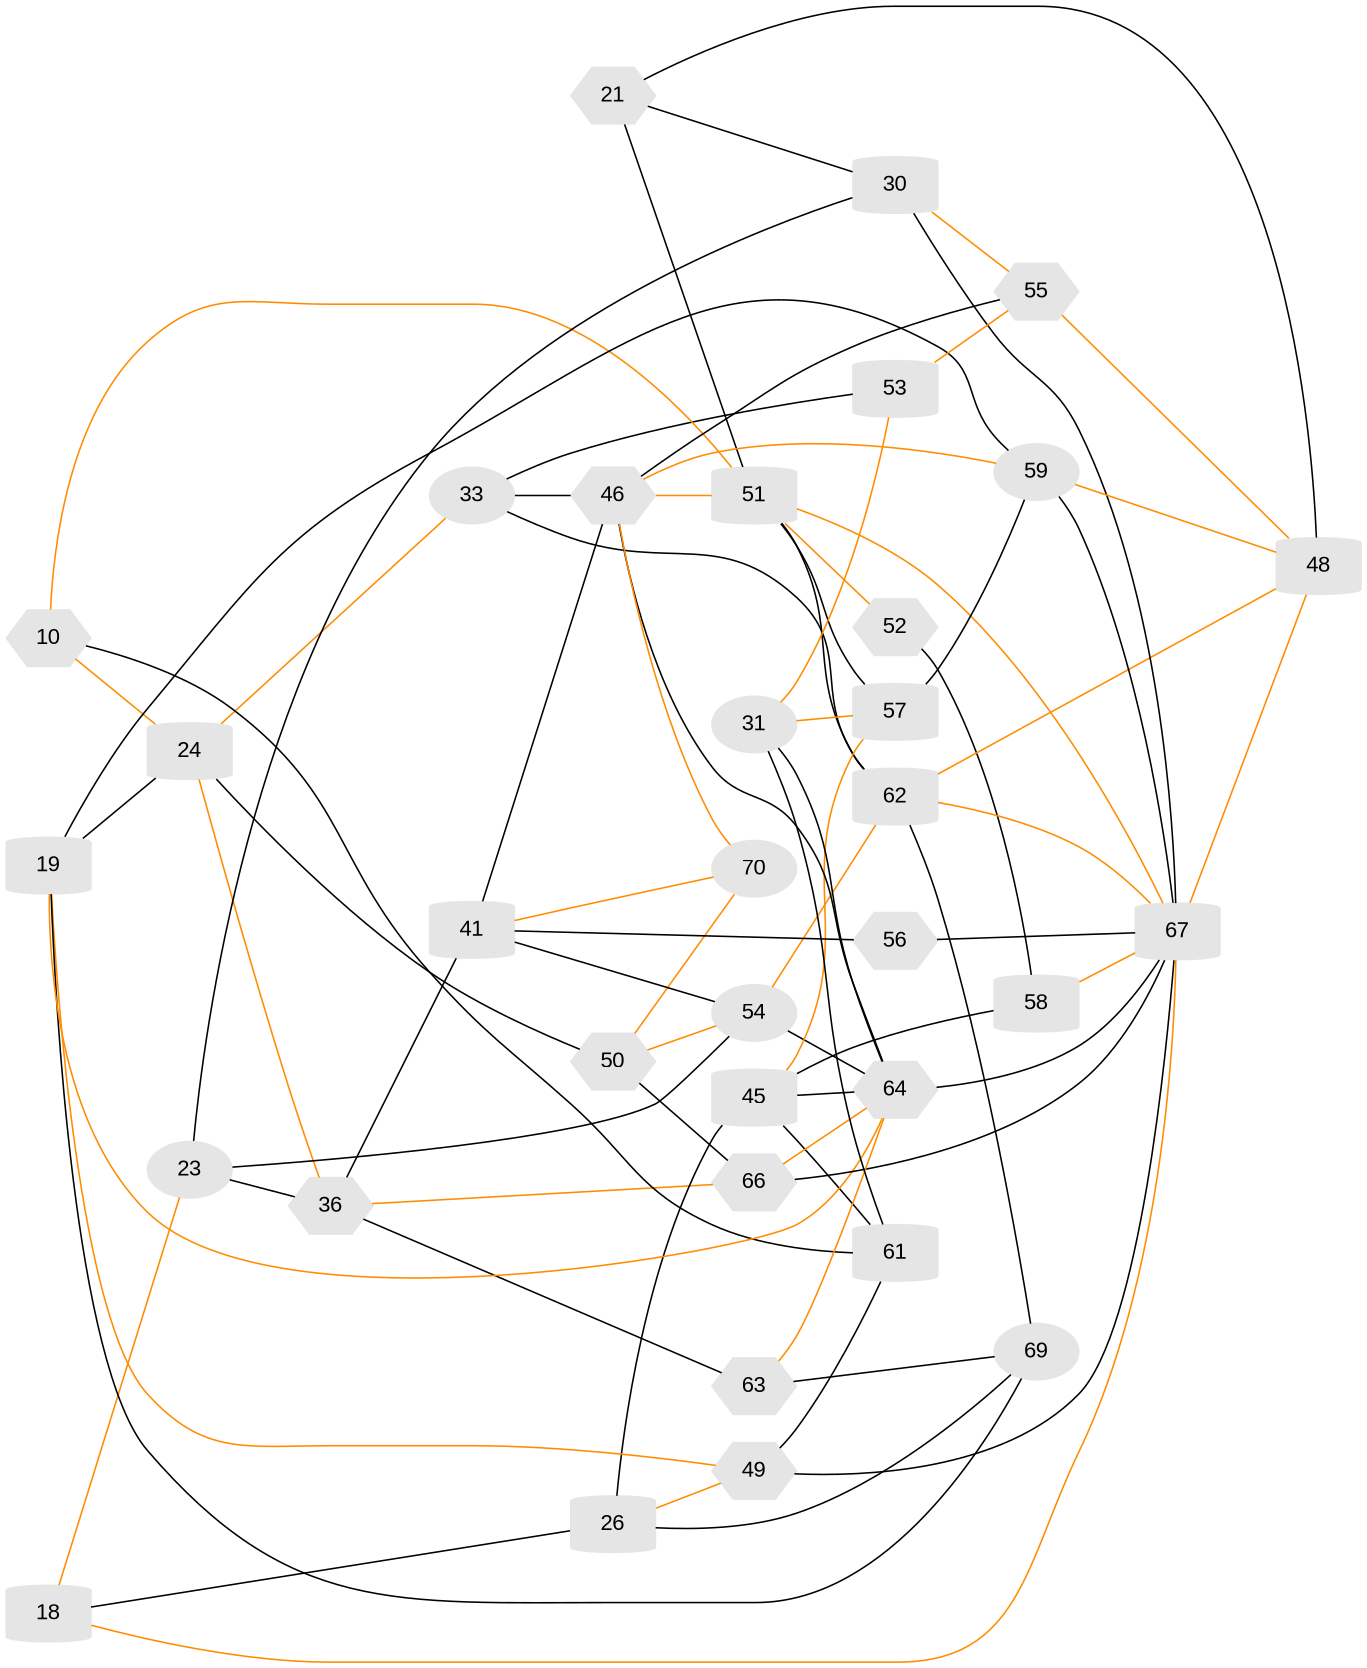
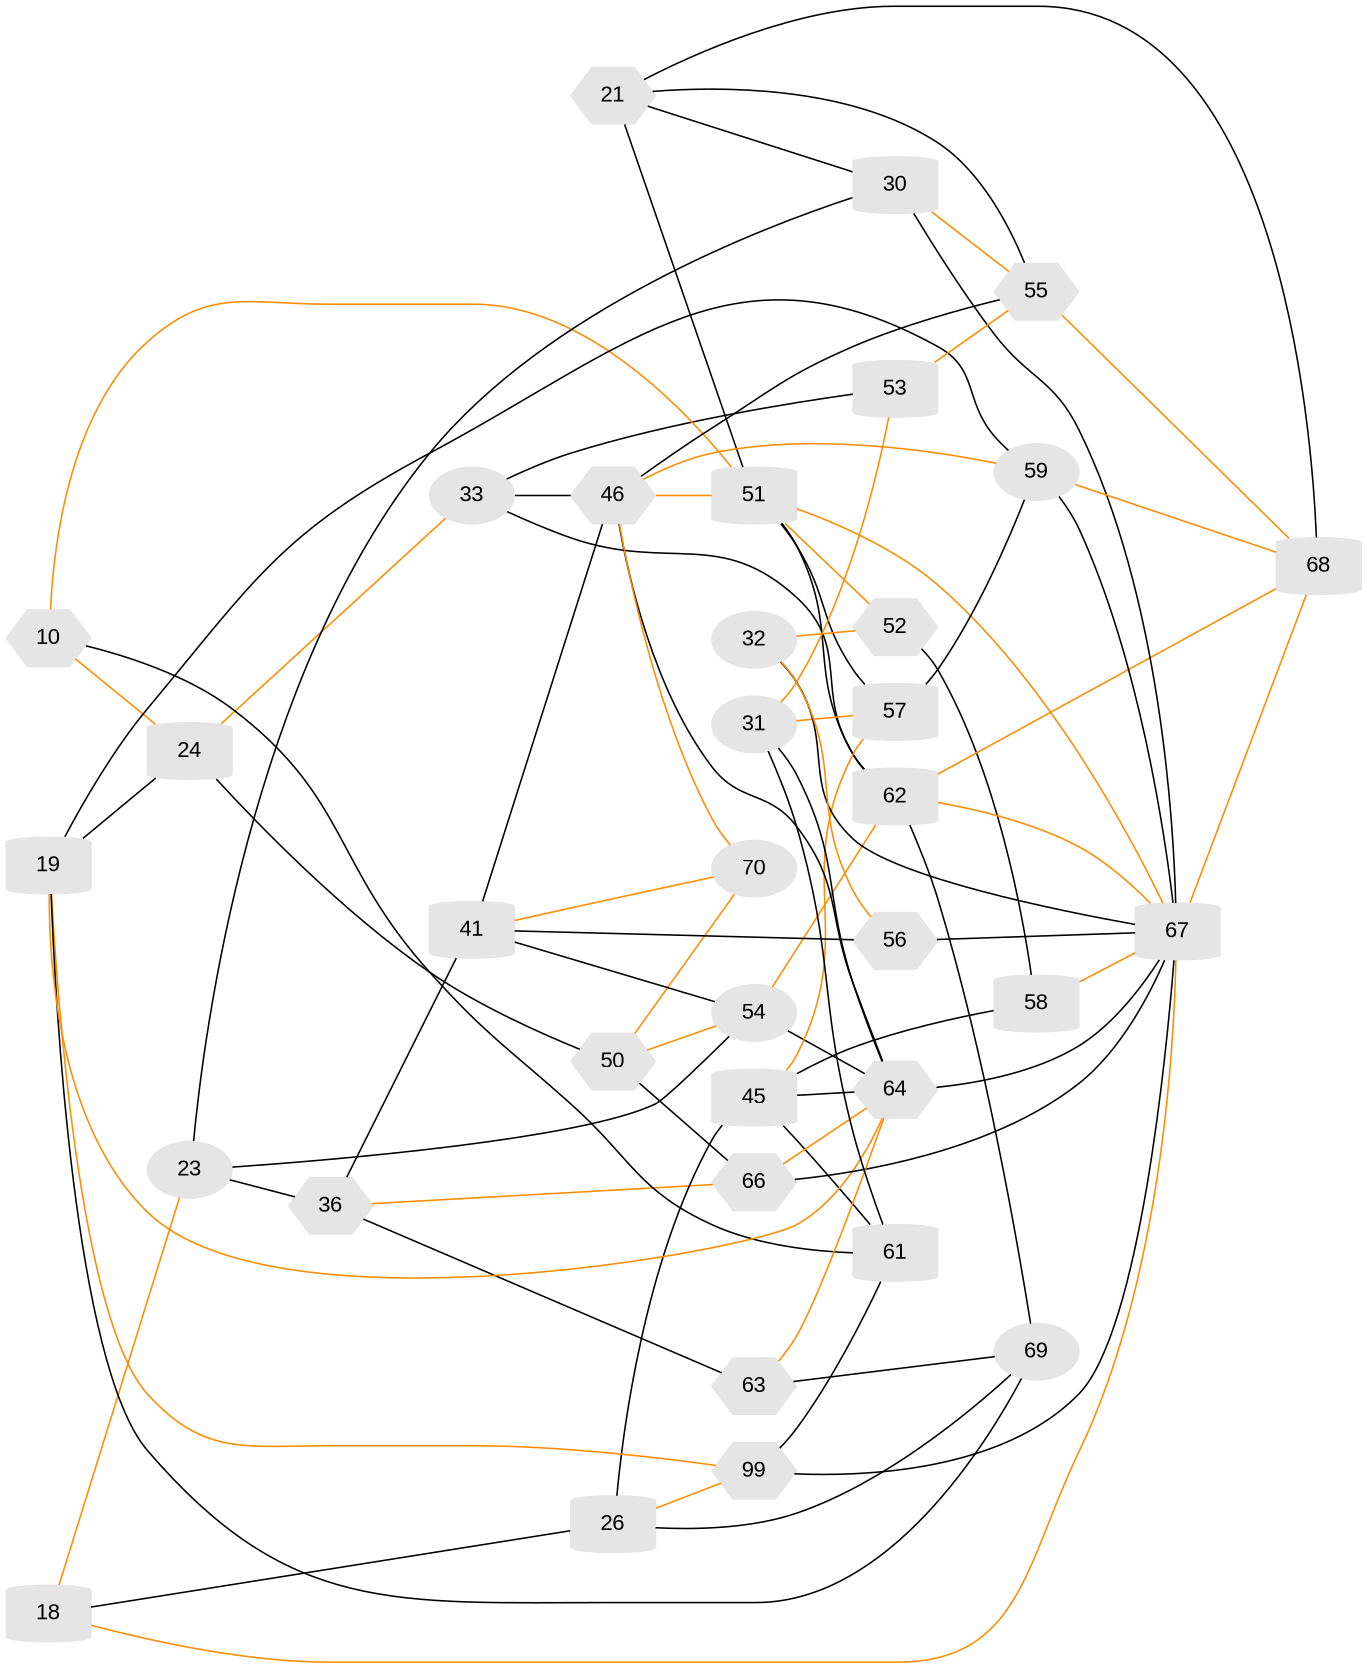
none -> (873, 112)
(1319, 566) -> (1319, 566)
none -> (754, 640)
(256, 980) -> none
(754, 1471) -> (754, 1471)
